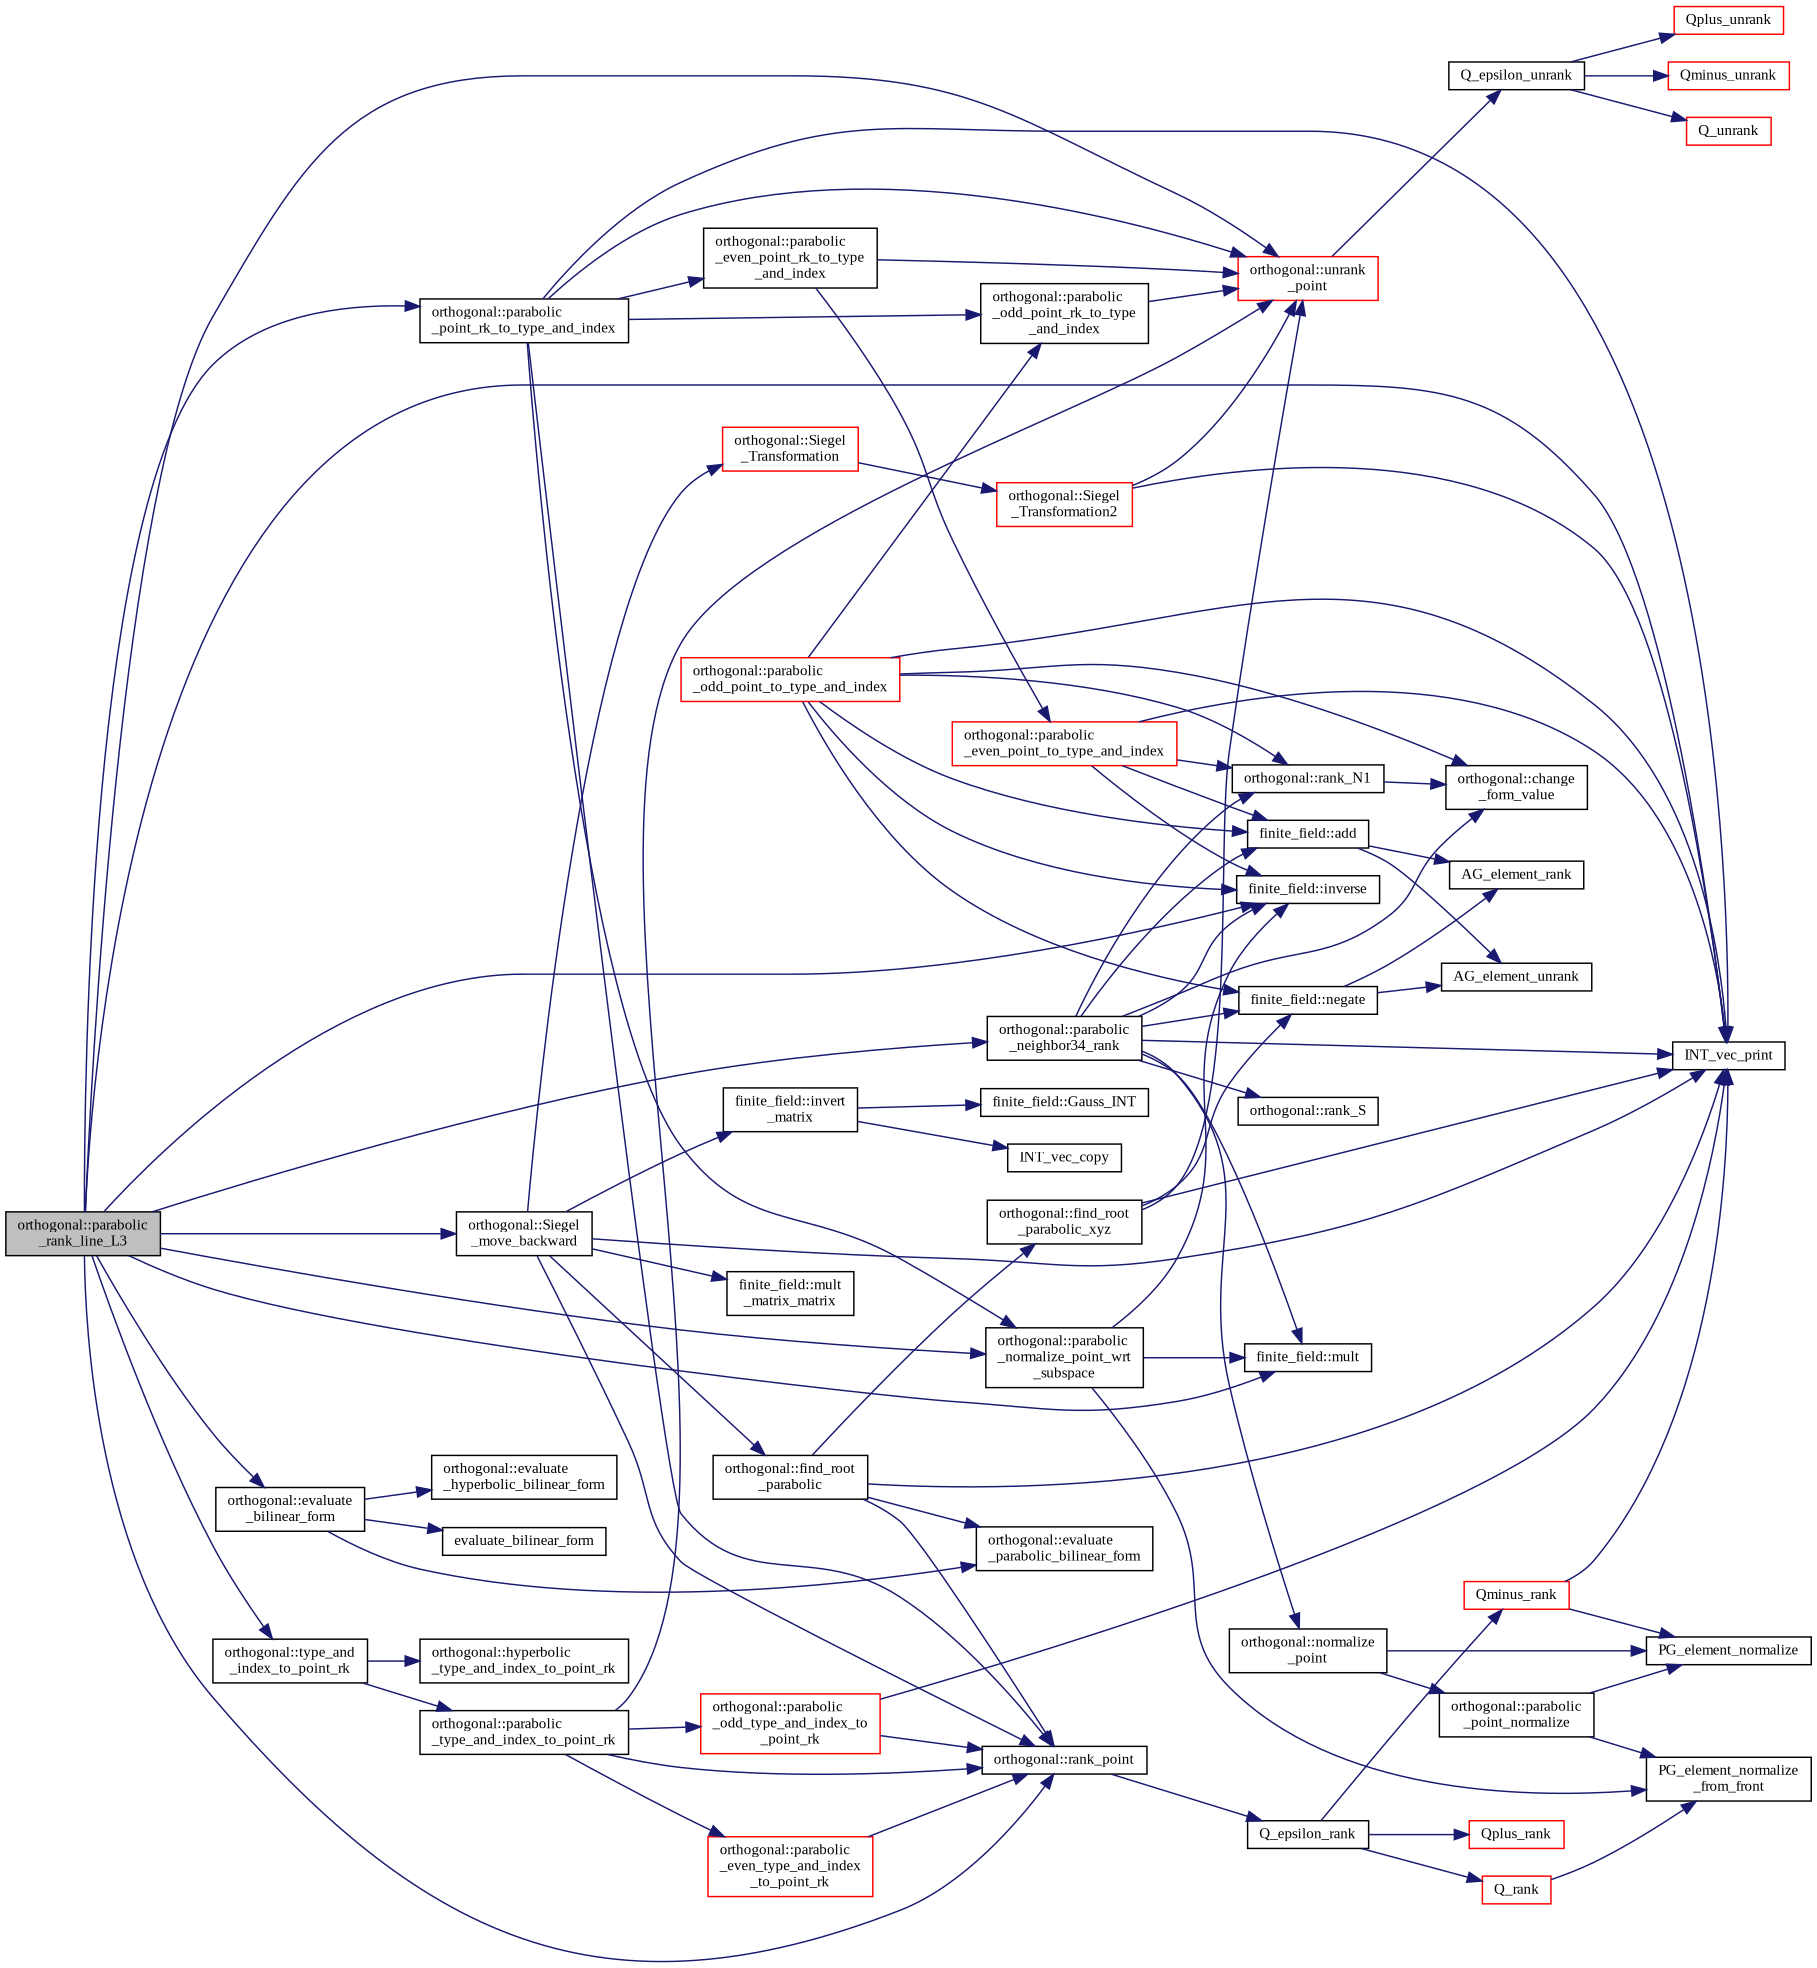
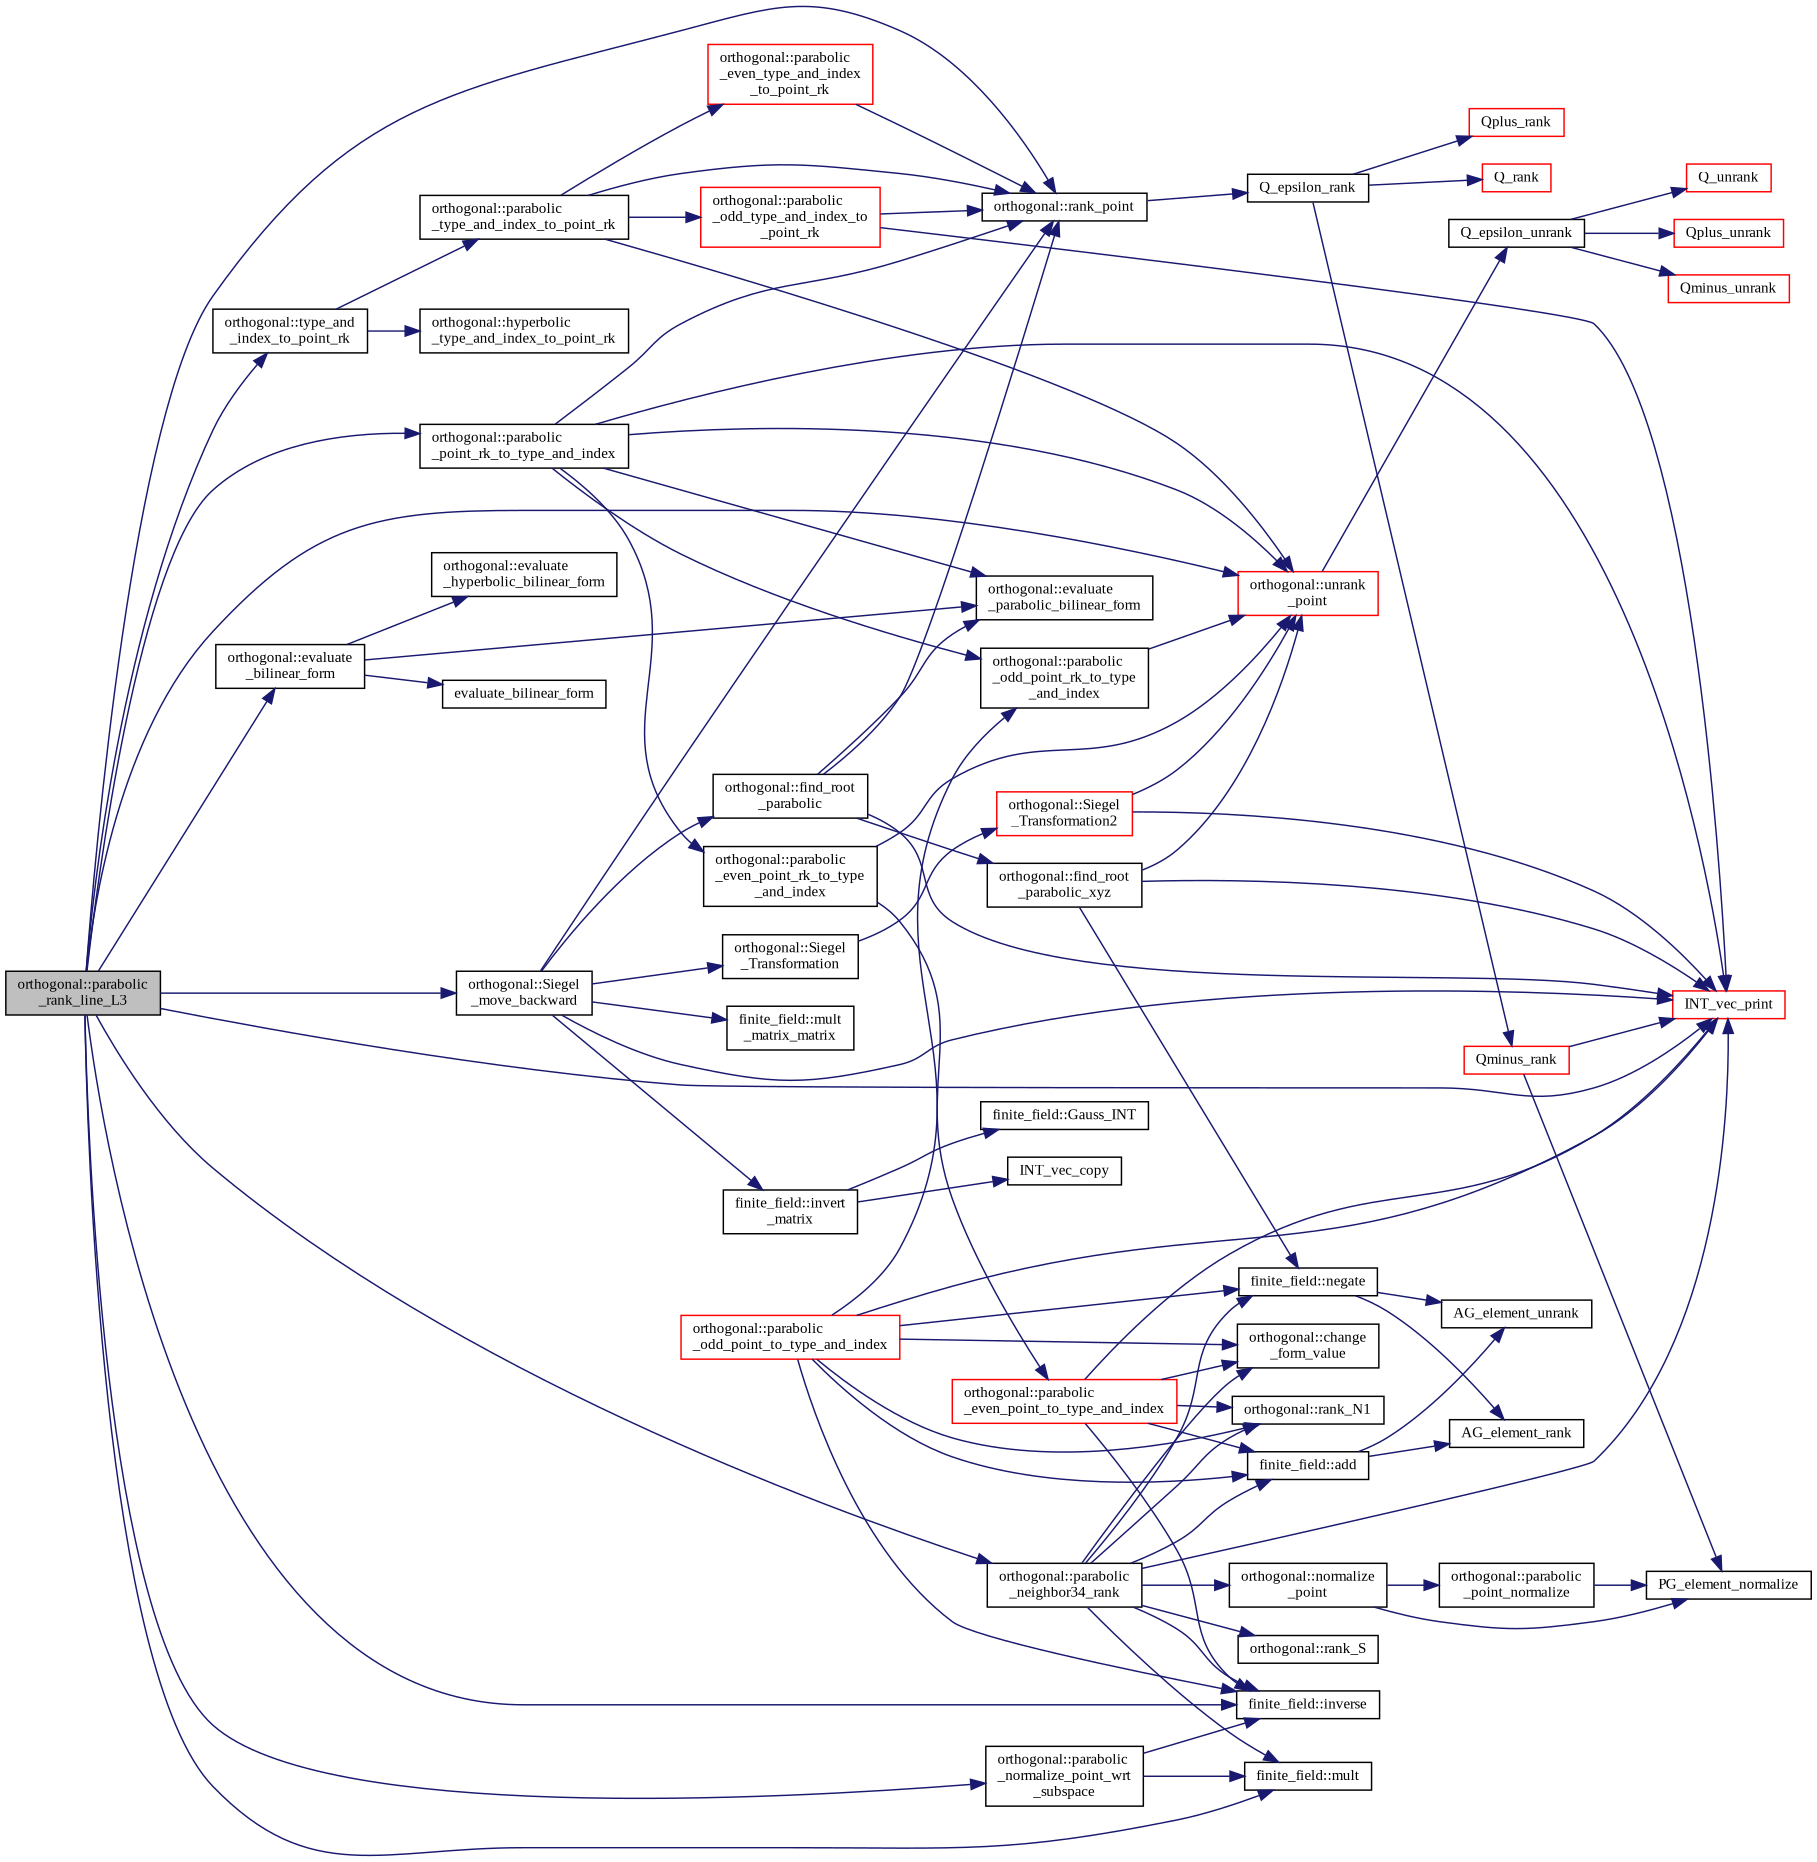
(790, 449) -> (790, 957)
(1408, 783) -> (1187, 1374)
(612, 963) -> (787, 520)
(1729, 1056) -> (1729, 1005)
(1729, 1779) -> none
